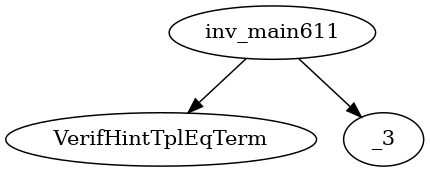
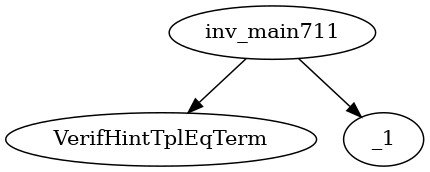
(272, 33) -> (272, 33)
(384, 139) -> (384, 139)
